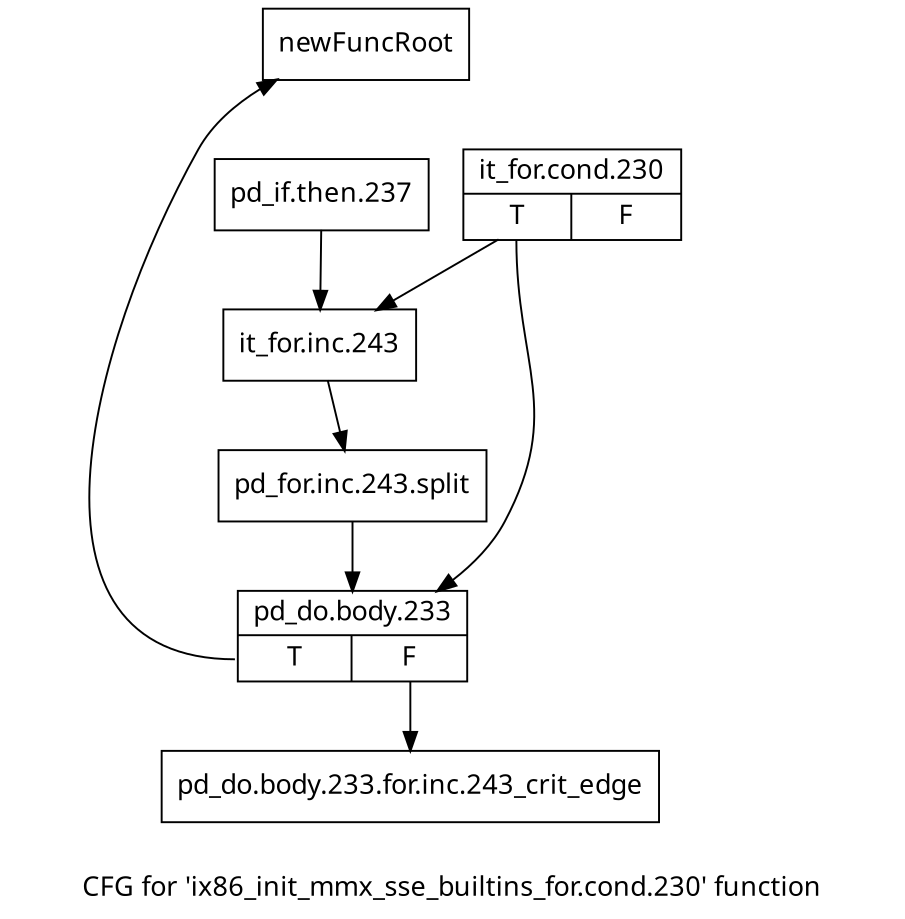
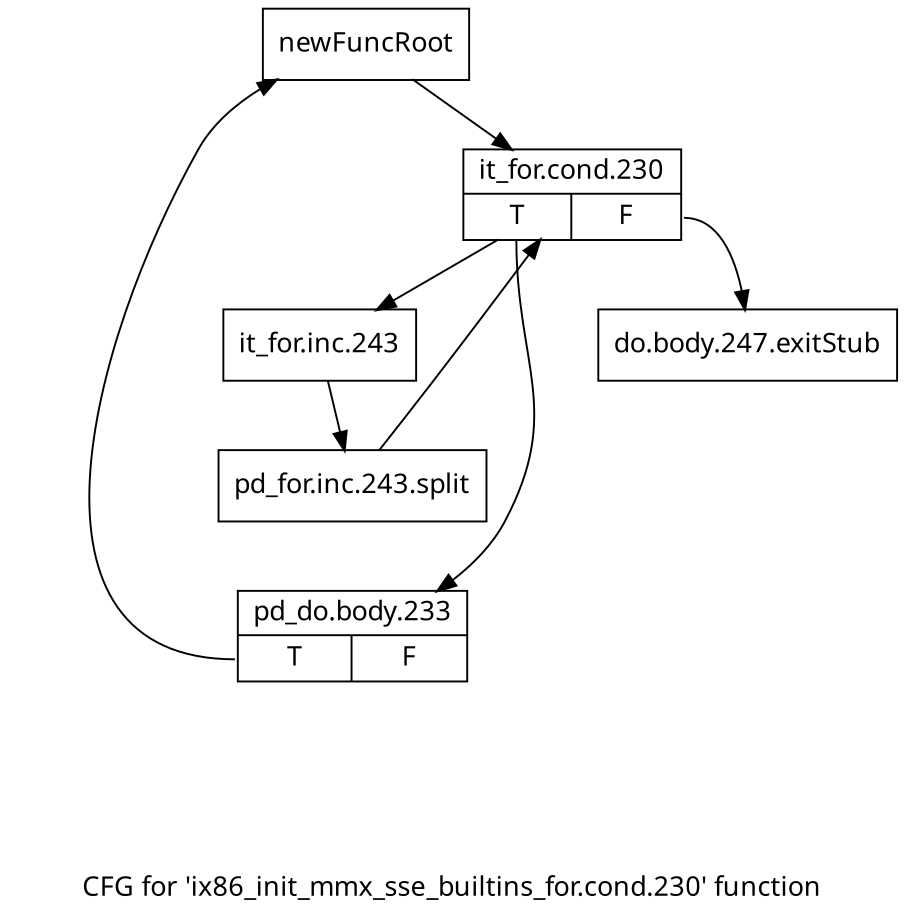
none -> (454, 109)
(322, 195) -> none
none -> (748, 345)
(353, 547) -> (454, 353)
(410, 787) -> none
